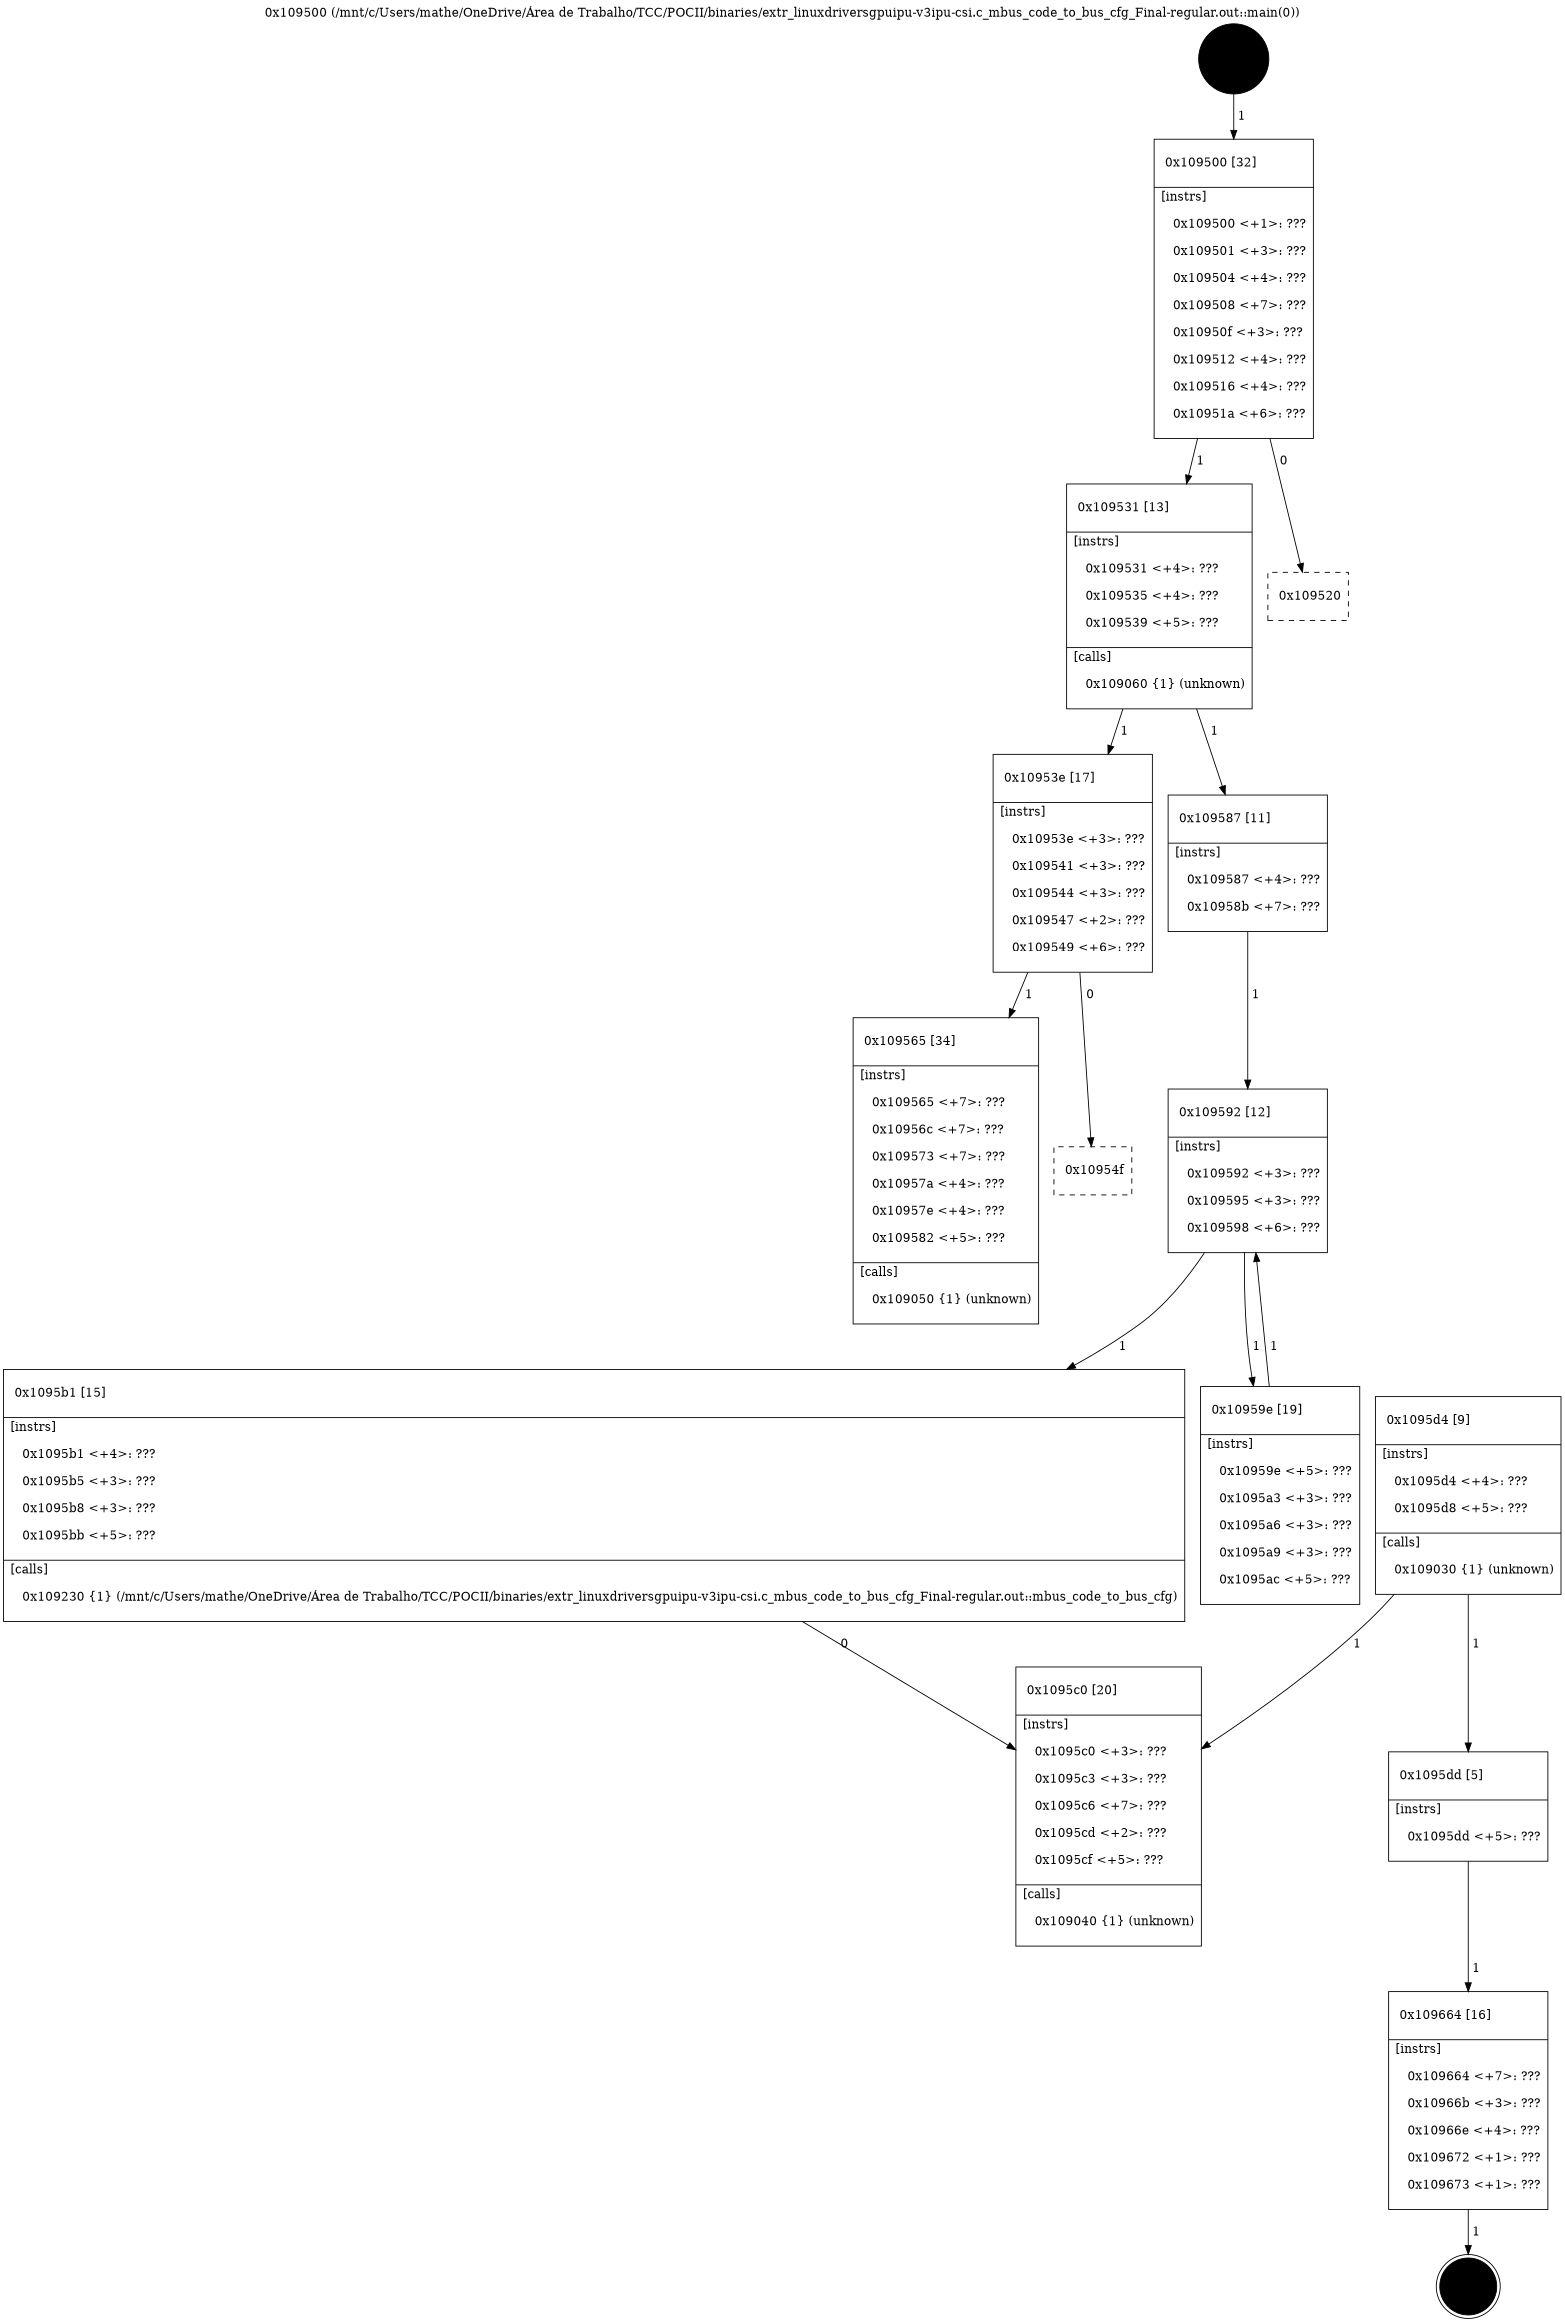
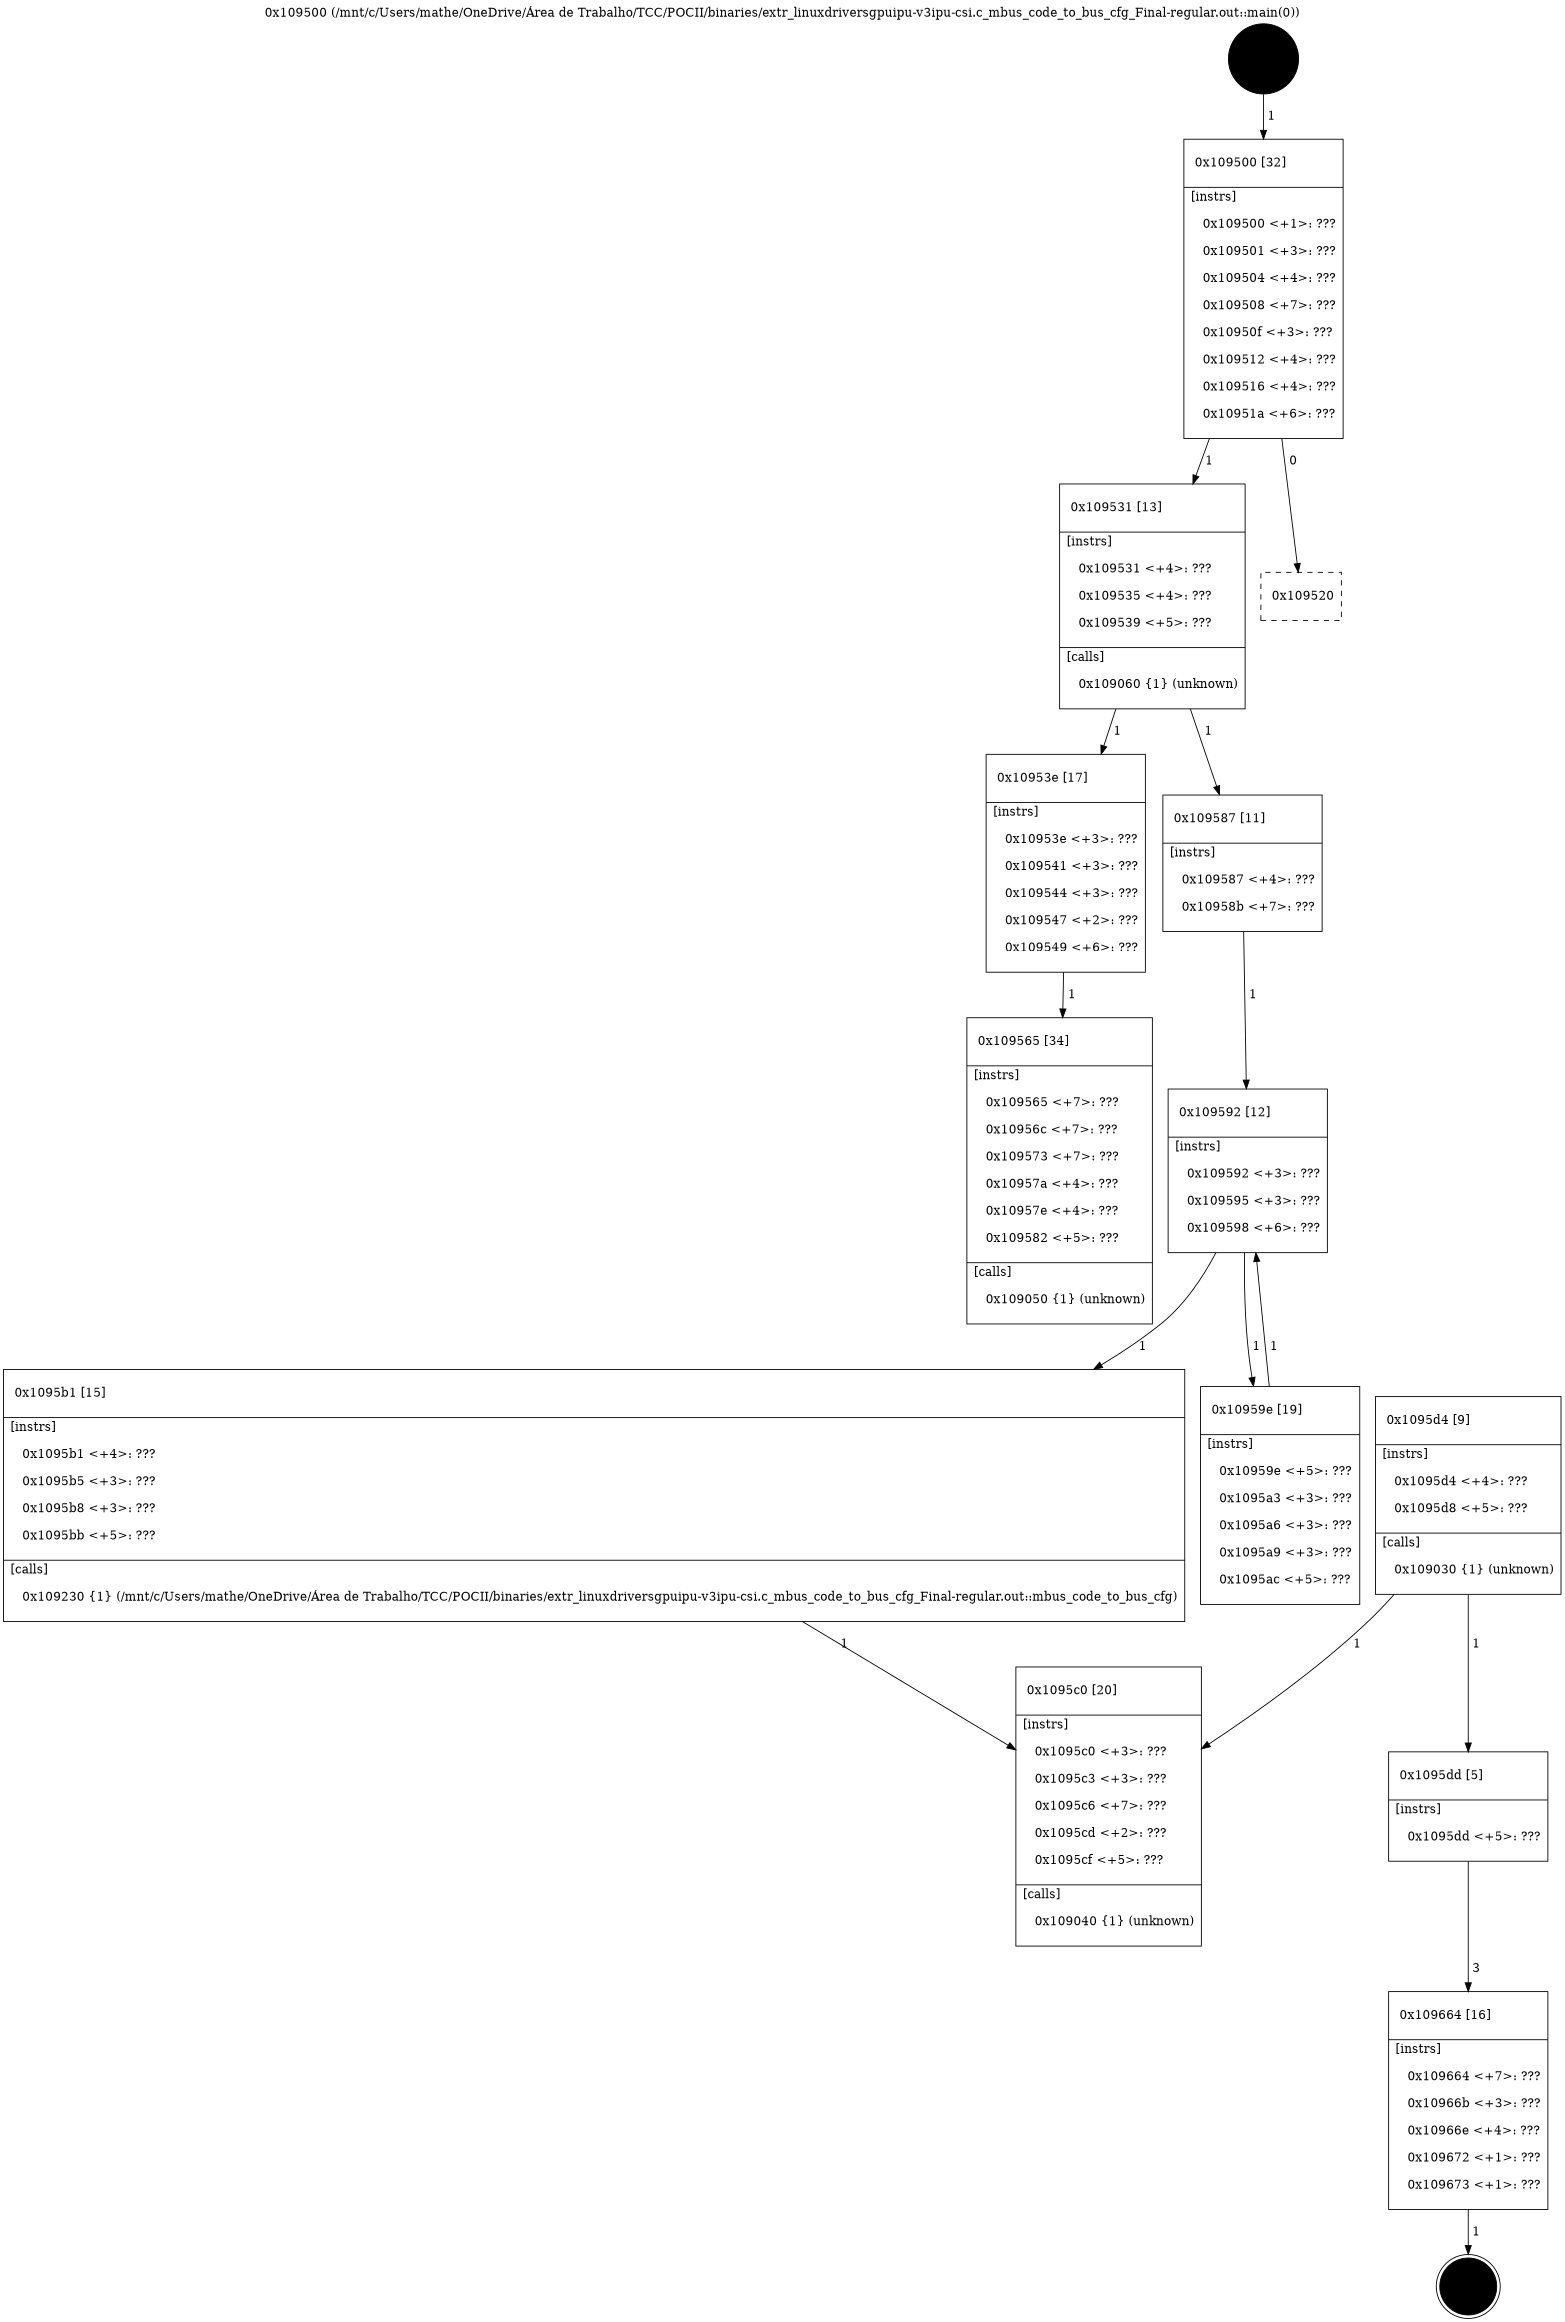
(1093, 1171) -> none
(843, 1644) -> (843, 1644)
(1474, 1969) -> (1474, 1969)
